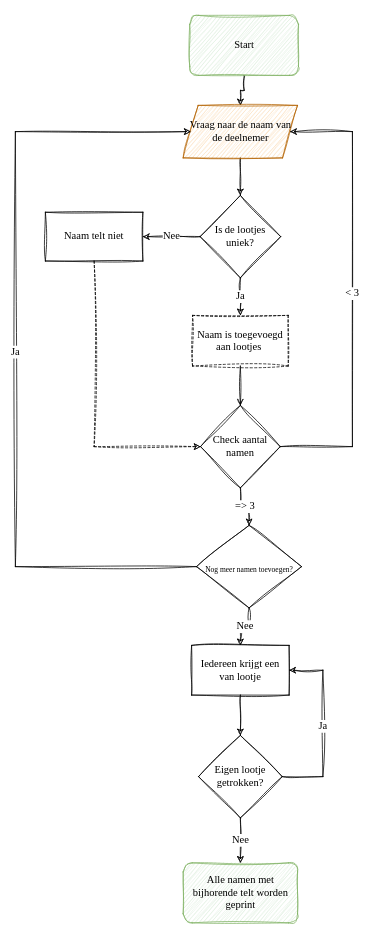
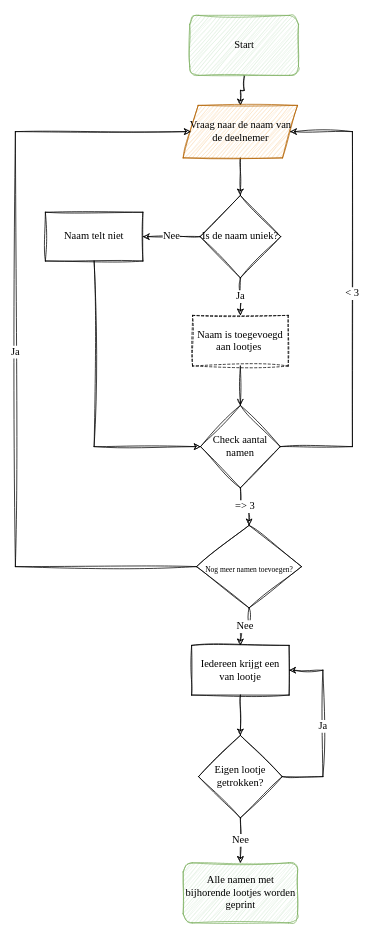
(240, 237) -> (240, 237)
(94, 403) -> (94, 403)
(241, 893) -> (241, 893)
